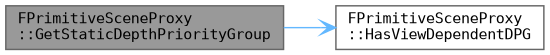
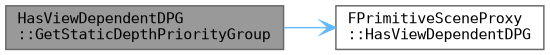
(145, 28) -> (145, 28)
